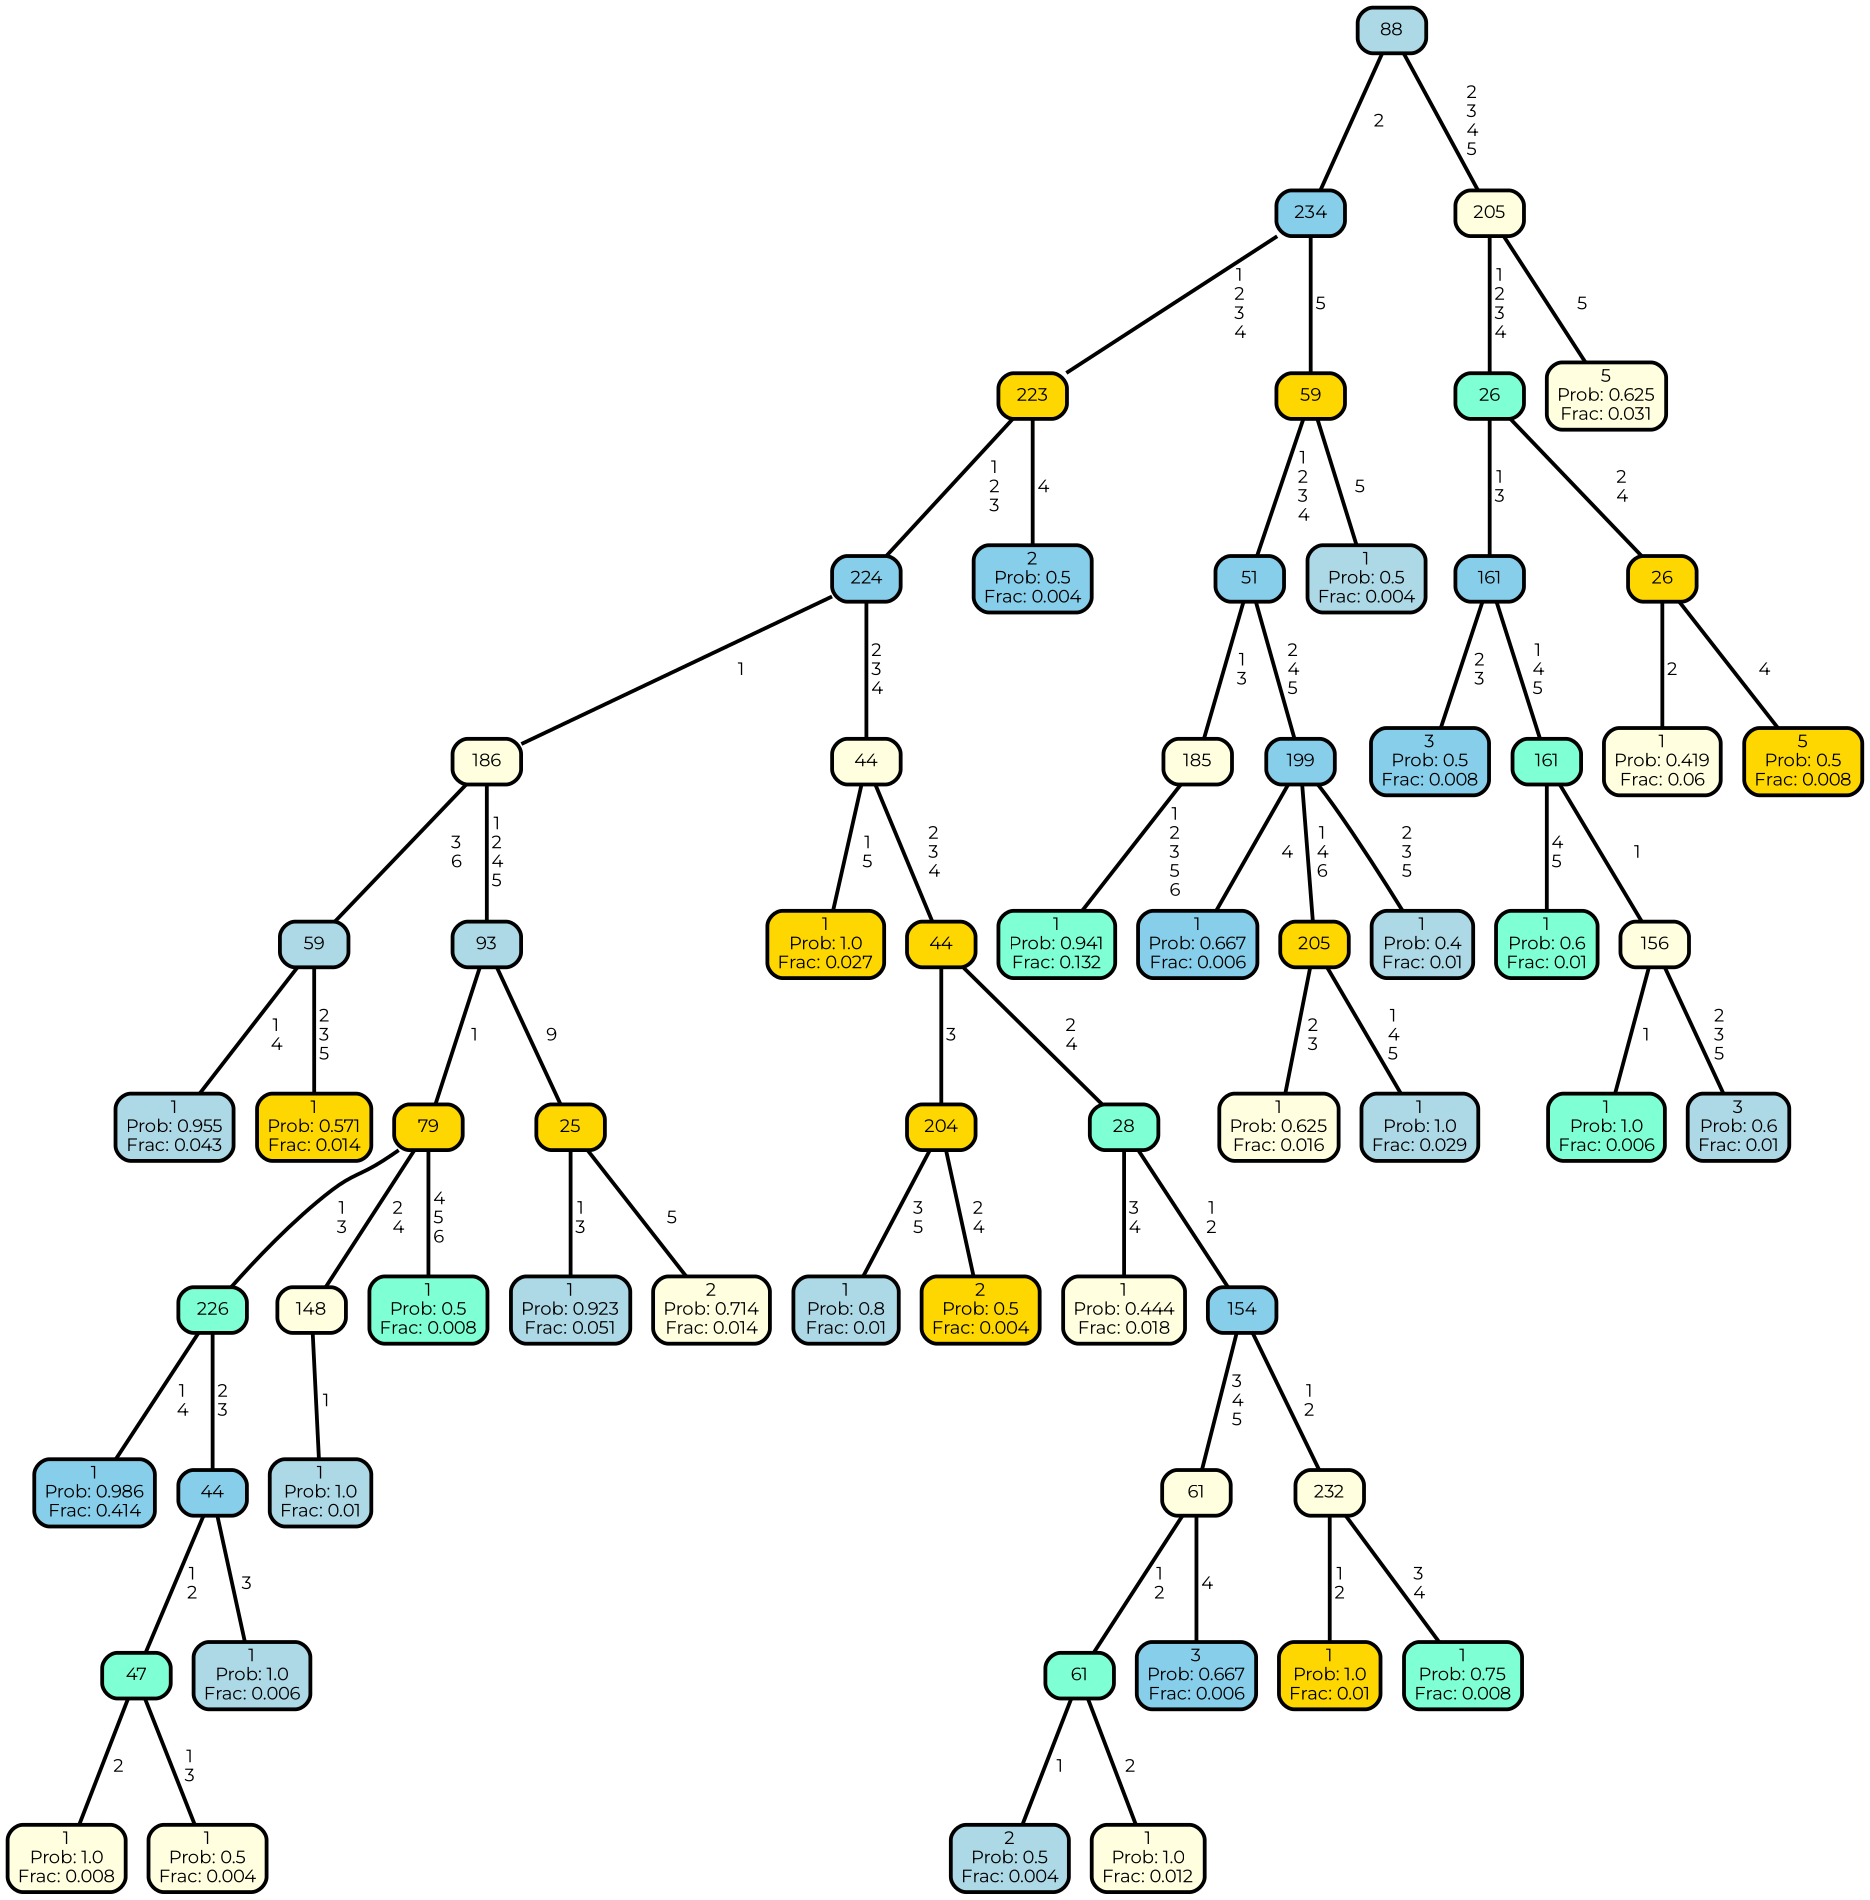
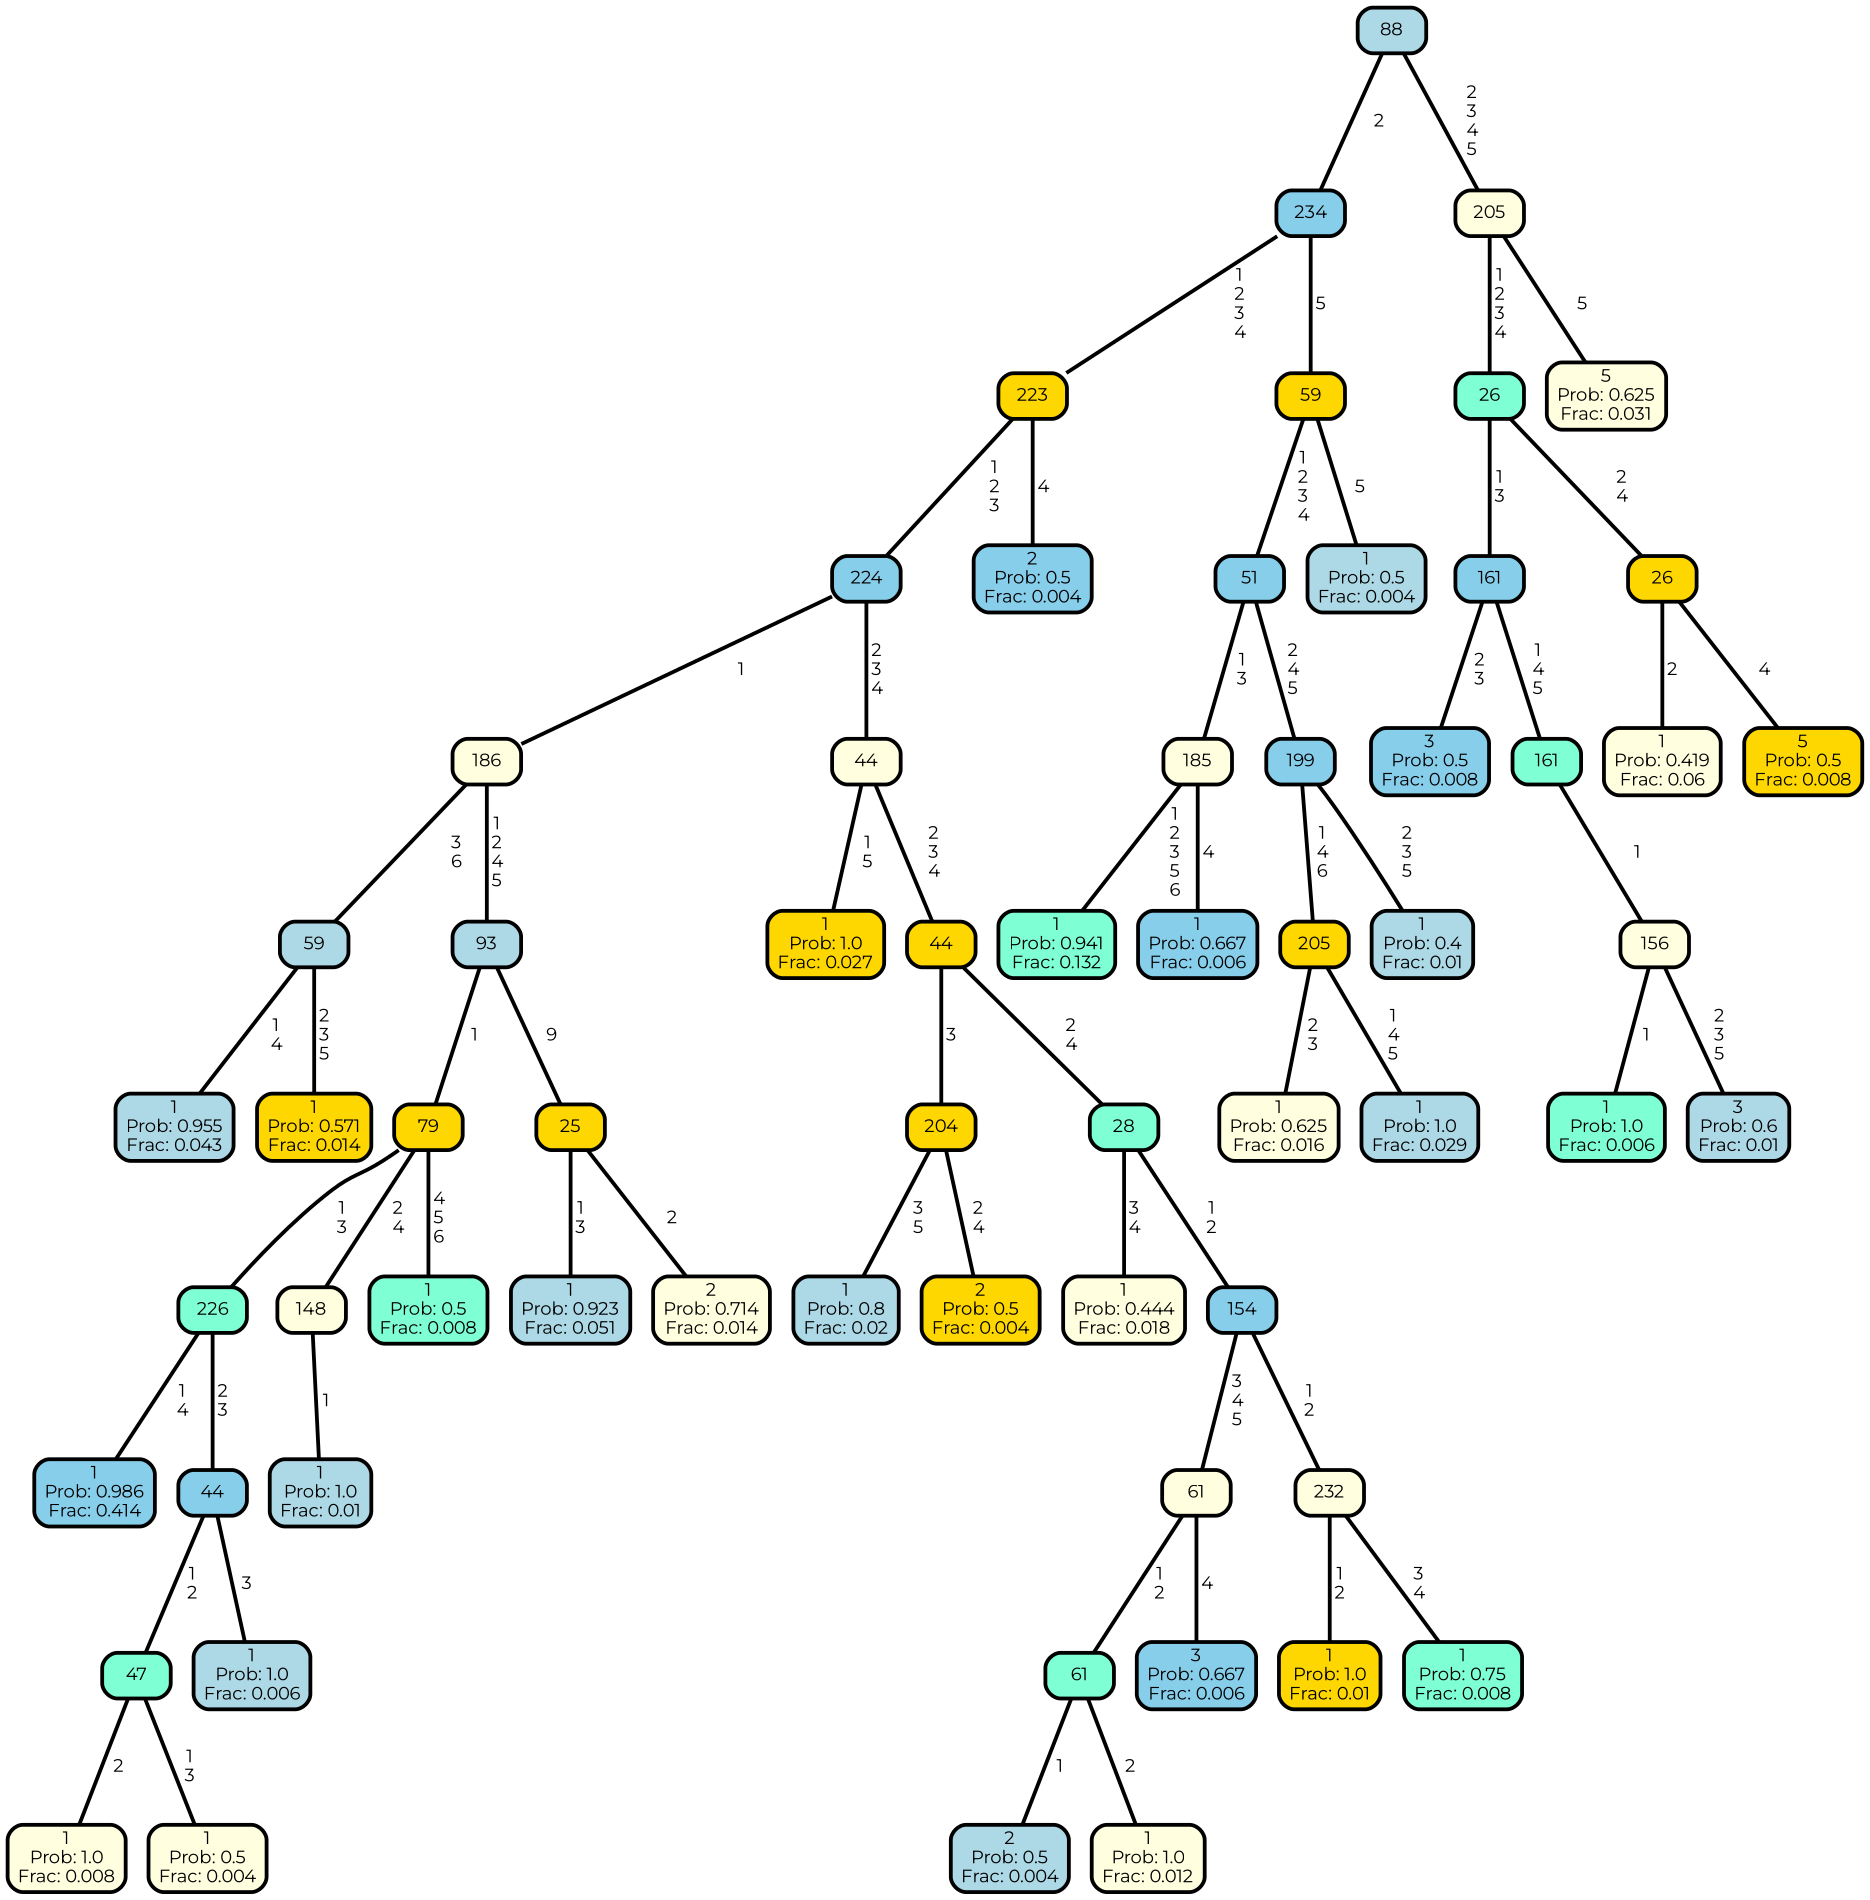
(1252, 848) -> (1198, 848)
(1547, 944) -> none
(670, 1219) -> (670, 1219)
(846, 1310) -> (846, 1310)
